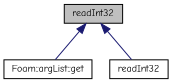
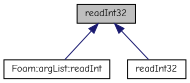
(48, 69) -> (57, 69)
